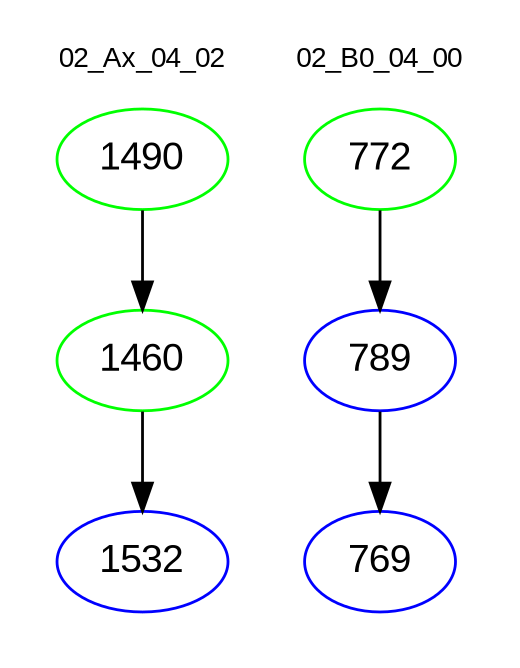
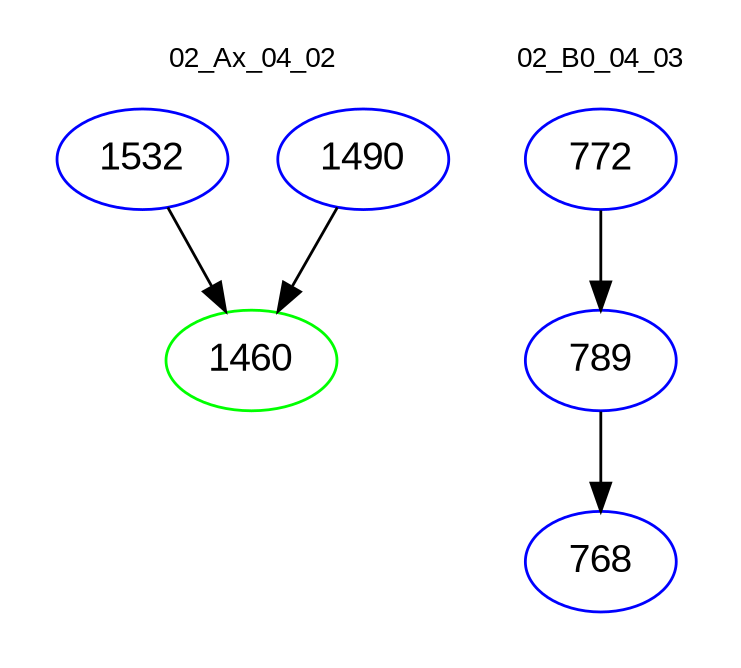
(380, 60) -> (601, 60)
(143, 159) -> (363, 159)
(380, 159) -> (601, 159)
(143, 447) -> (190, 247)
(380, 562) -> (601, 562)
